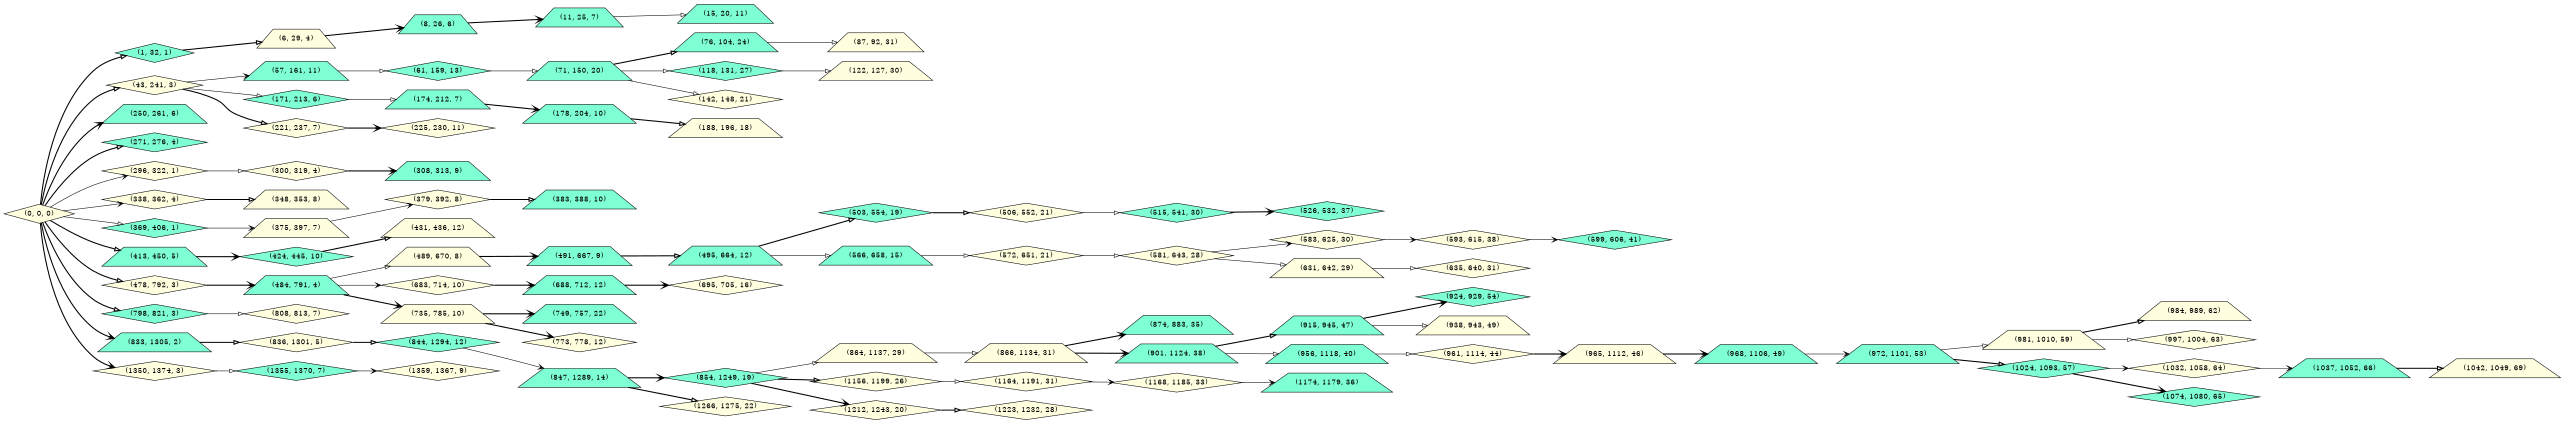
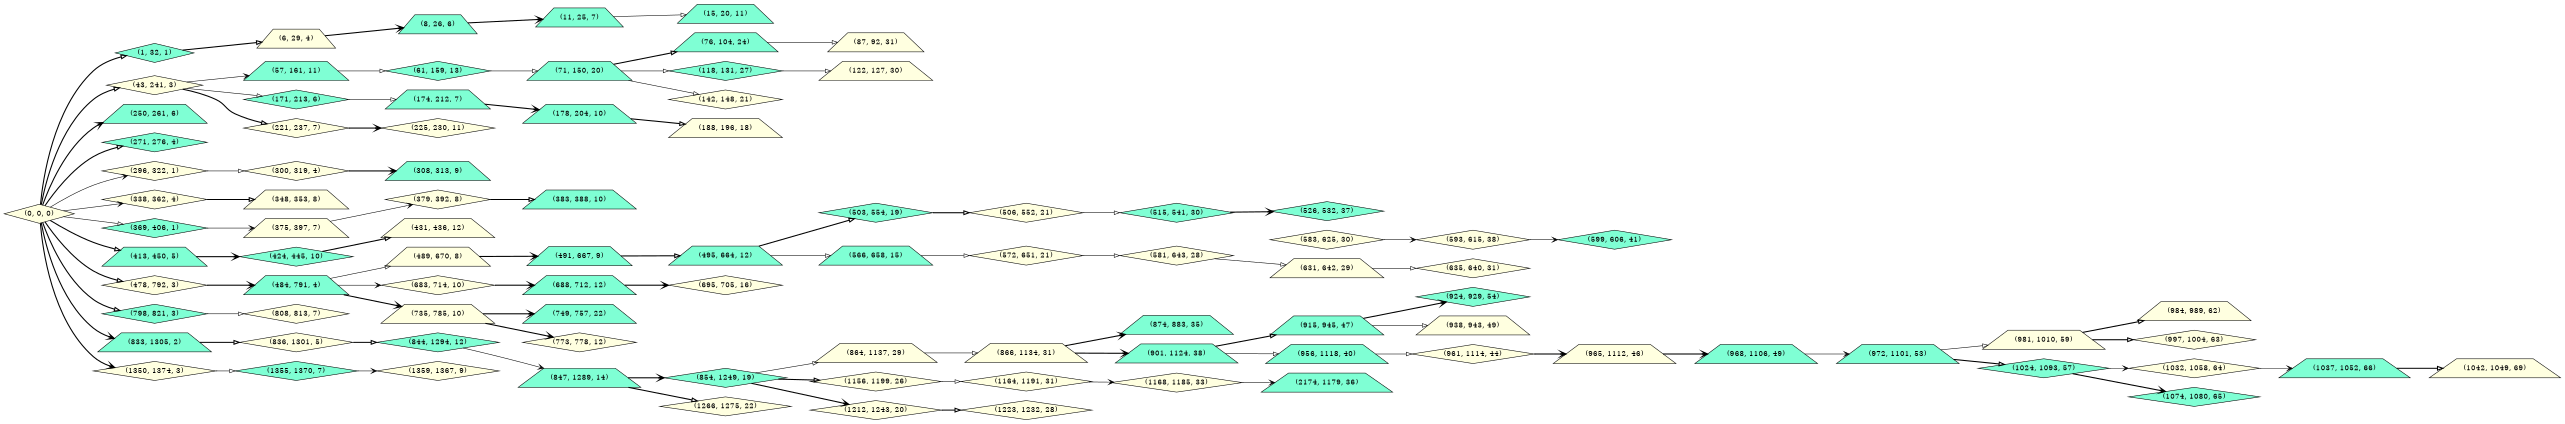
(1249, 248) -> none
(2110, 340) -> (2110, 340)
(1327, 383) -> (1327, 383)
